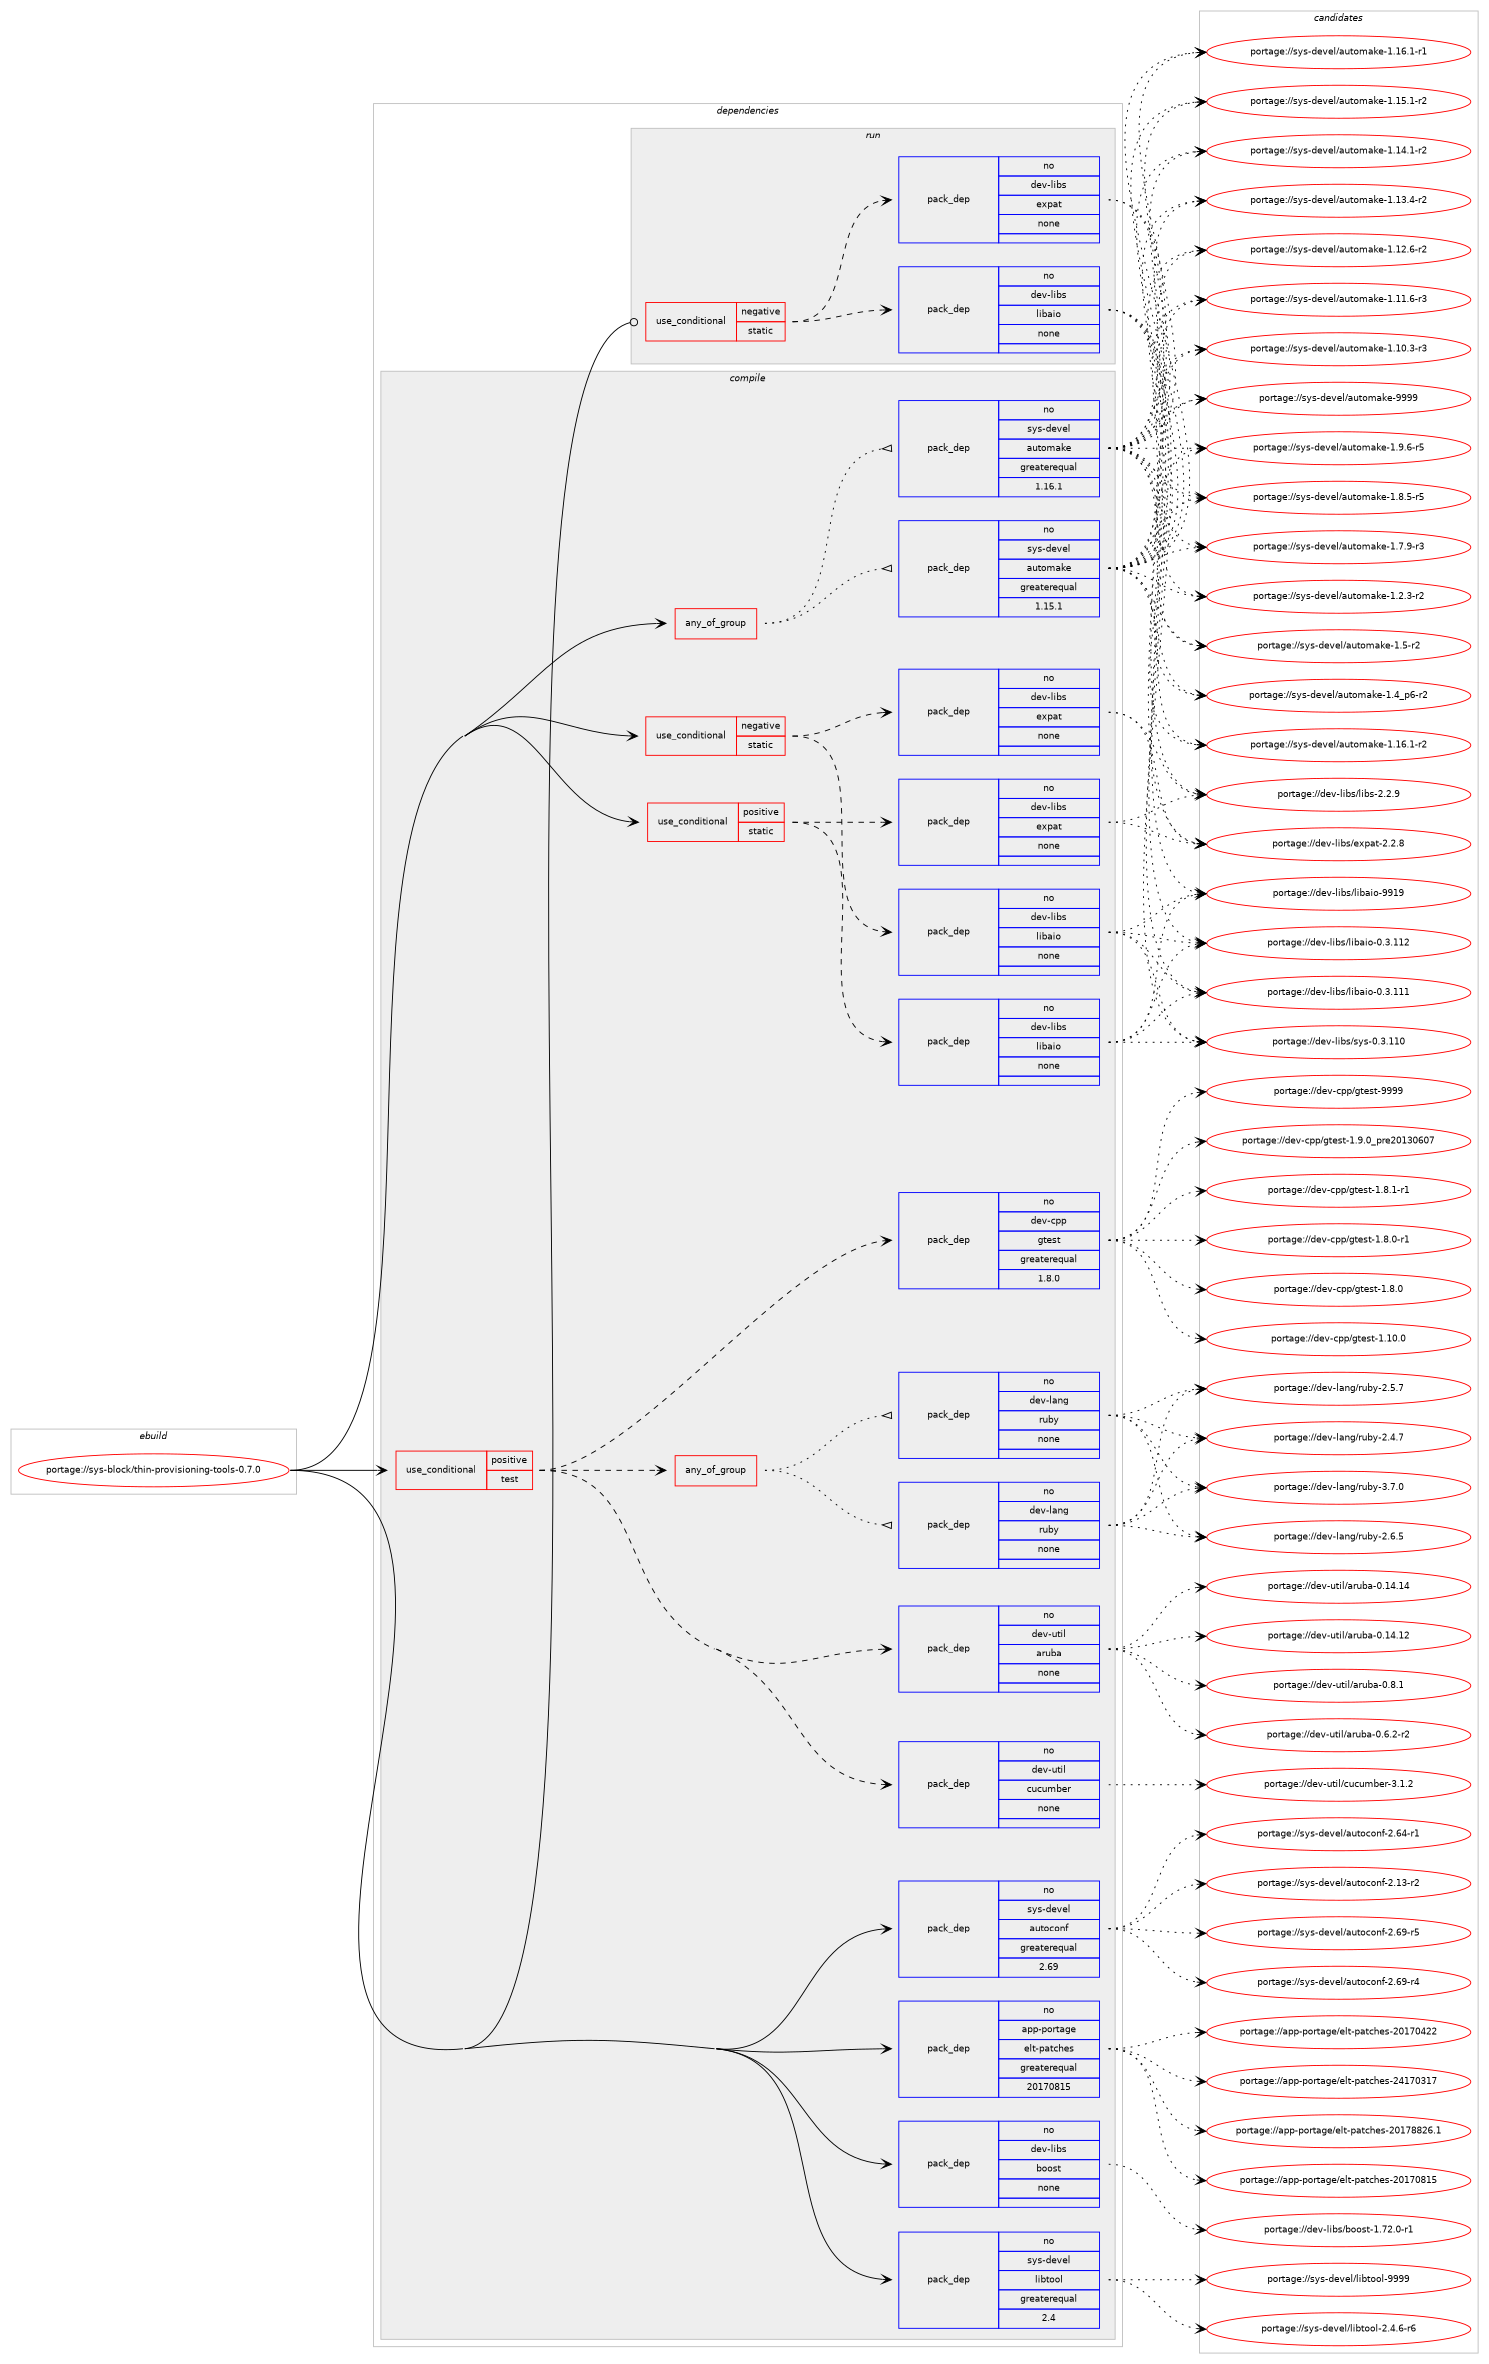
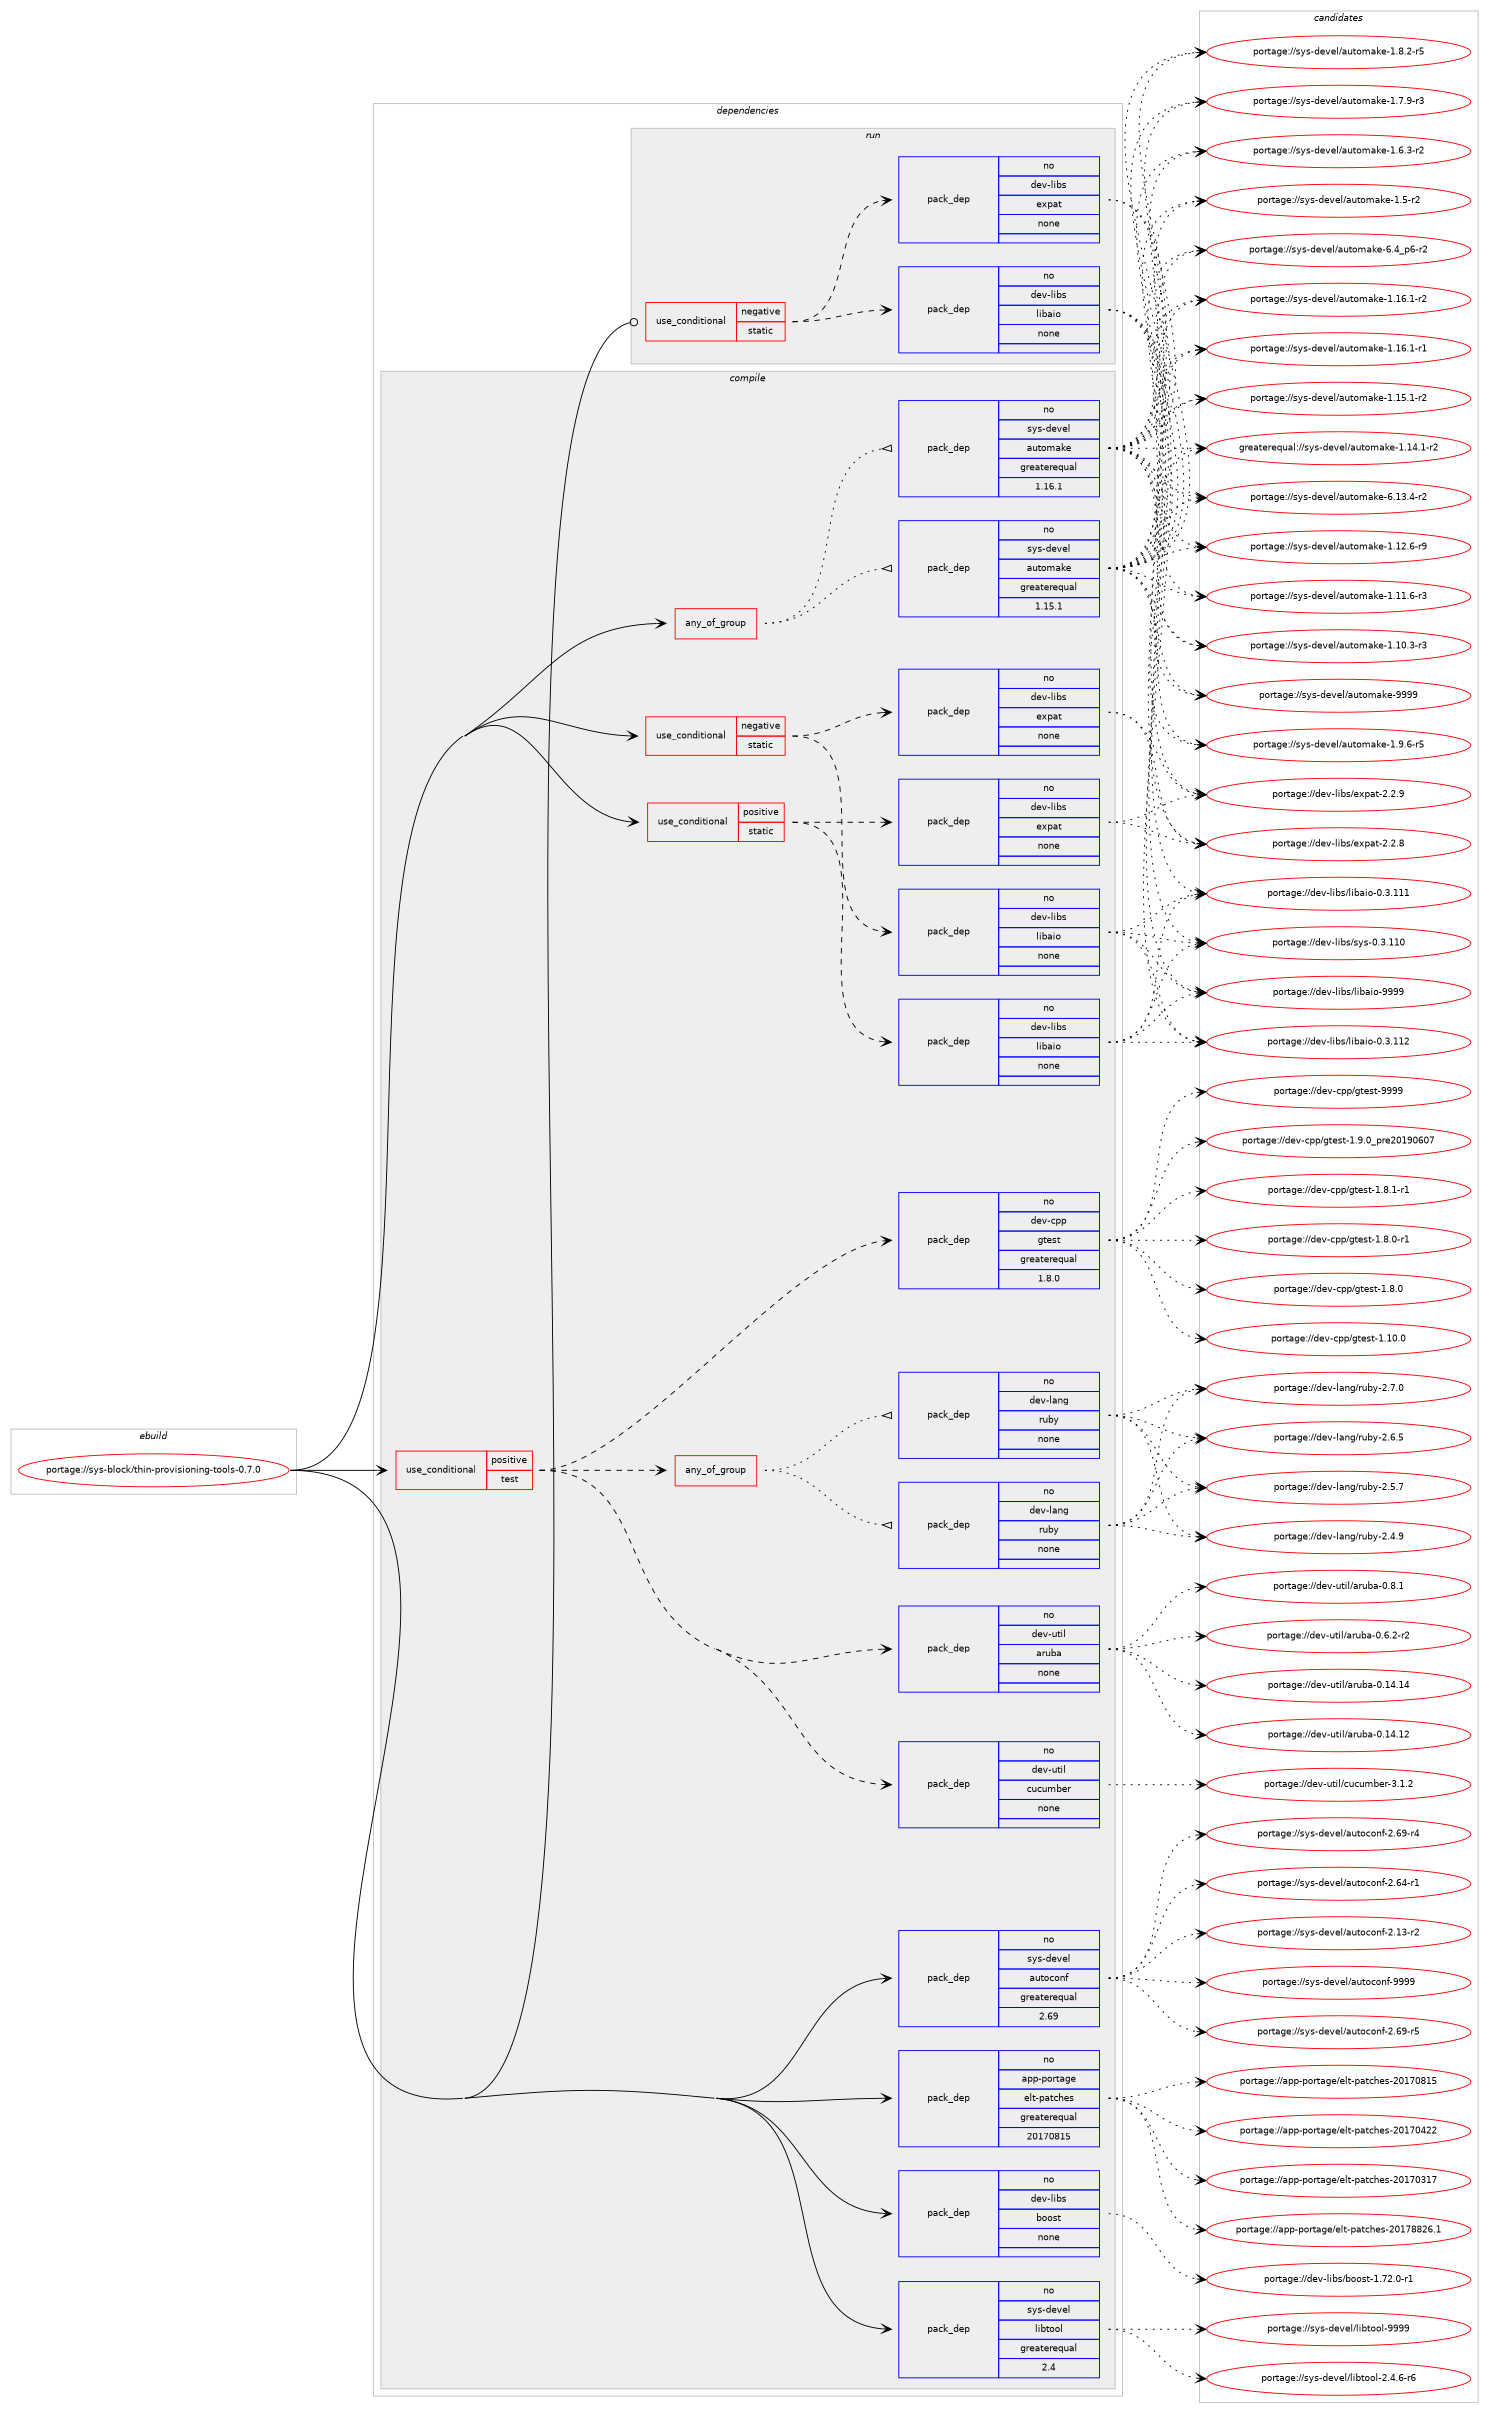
(1339, 151) -> (1339, 448)
(1339, 201) -> (1339, 498)
(1339, 250) -> (1339, 547)
(1339, 498) -> (1339, 52)
(1339, 597) -> (1339, 151)
(1339, 696) -> (1339, 250)
(1339, 795) -> (1339, 795)
(1339, 894) -> (1339, 993)
(1339, 1141) -> (1339, 1141)
(1339, 1438) -> (1339, 1537)
(1339, 1488) -> (1339, 1389)
none -> (1339, 1983)
(1339, 2082) -> (1339, 2181)
